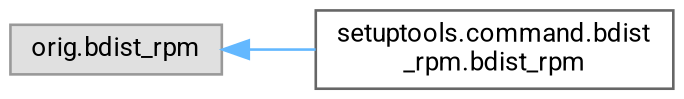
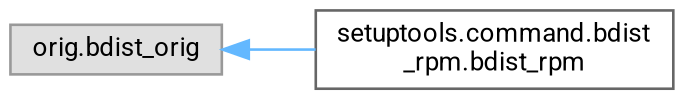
(116, 50) -> (116, 50)
